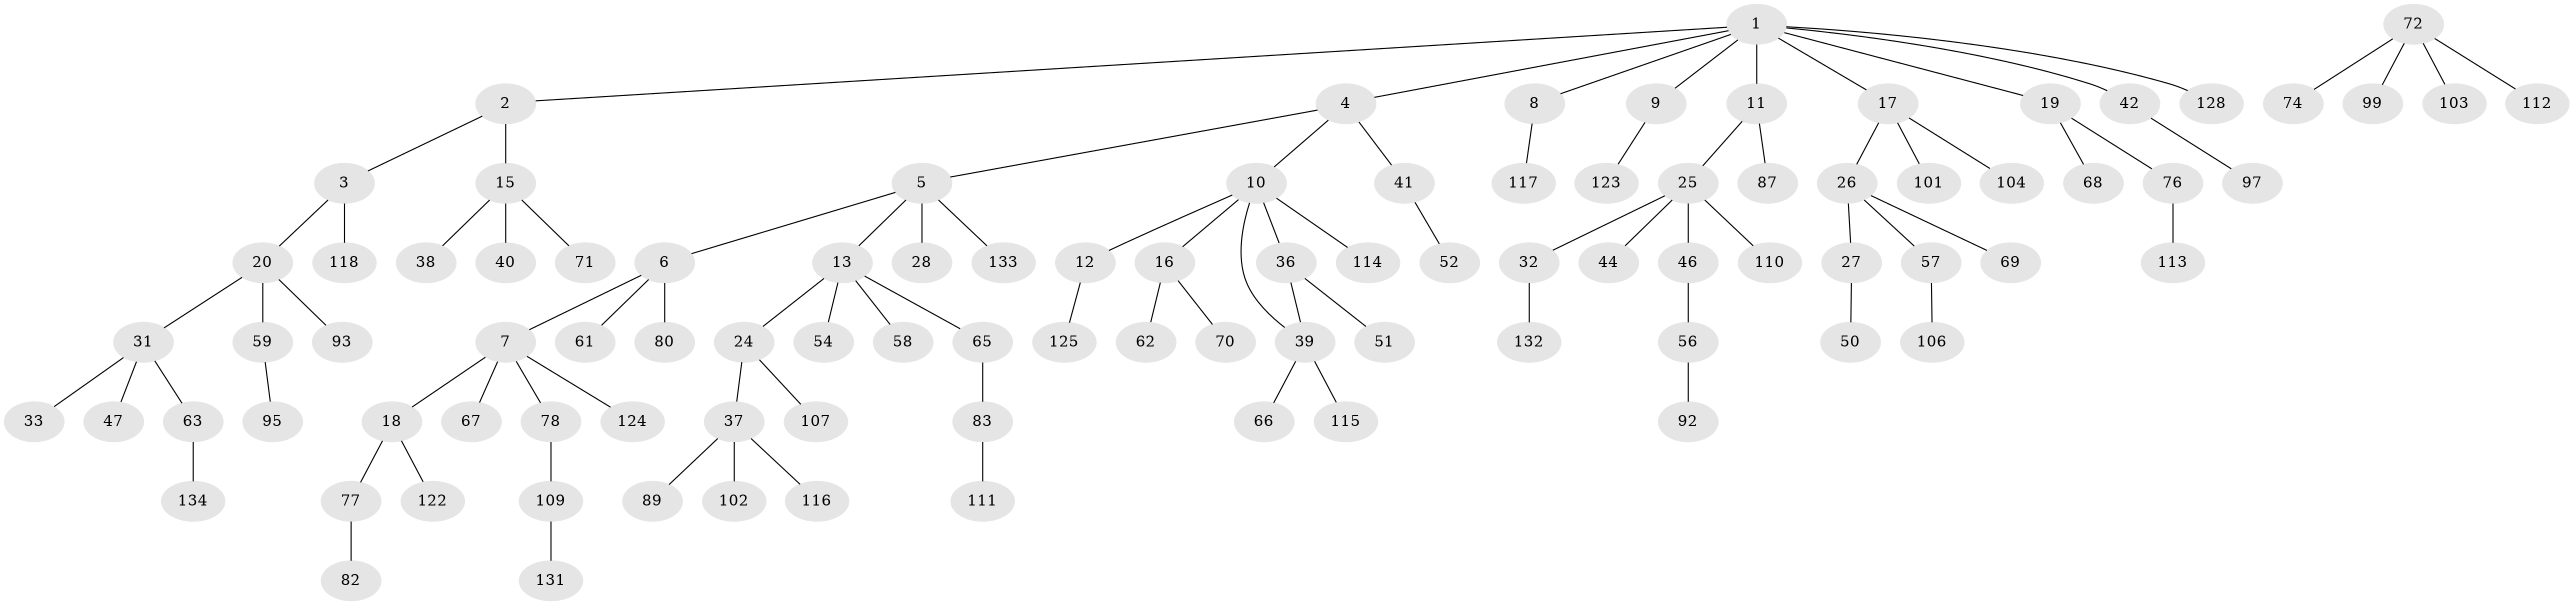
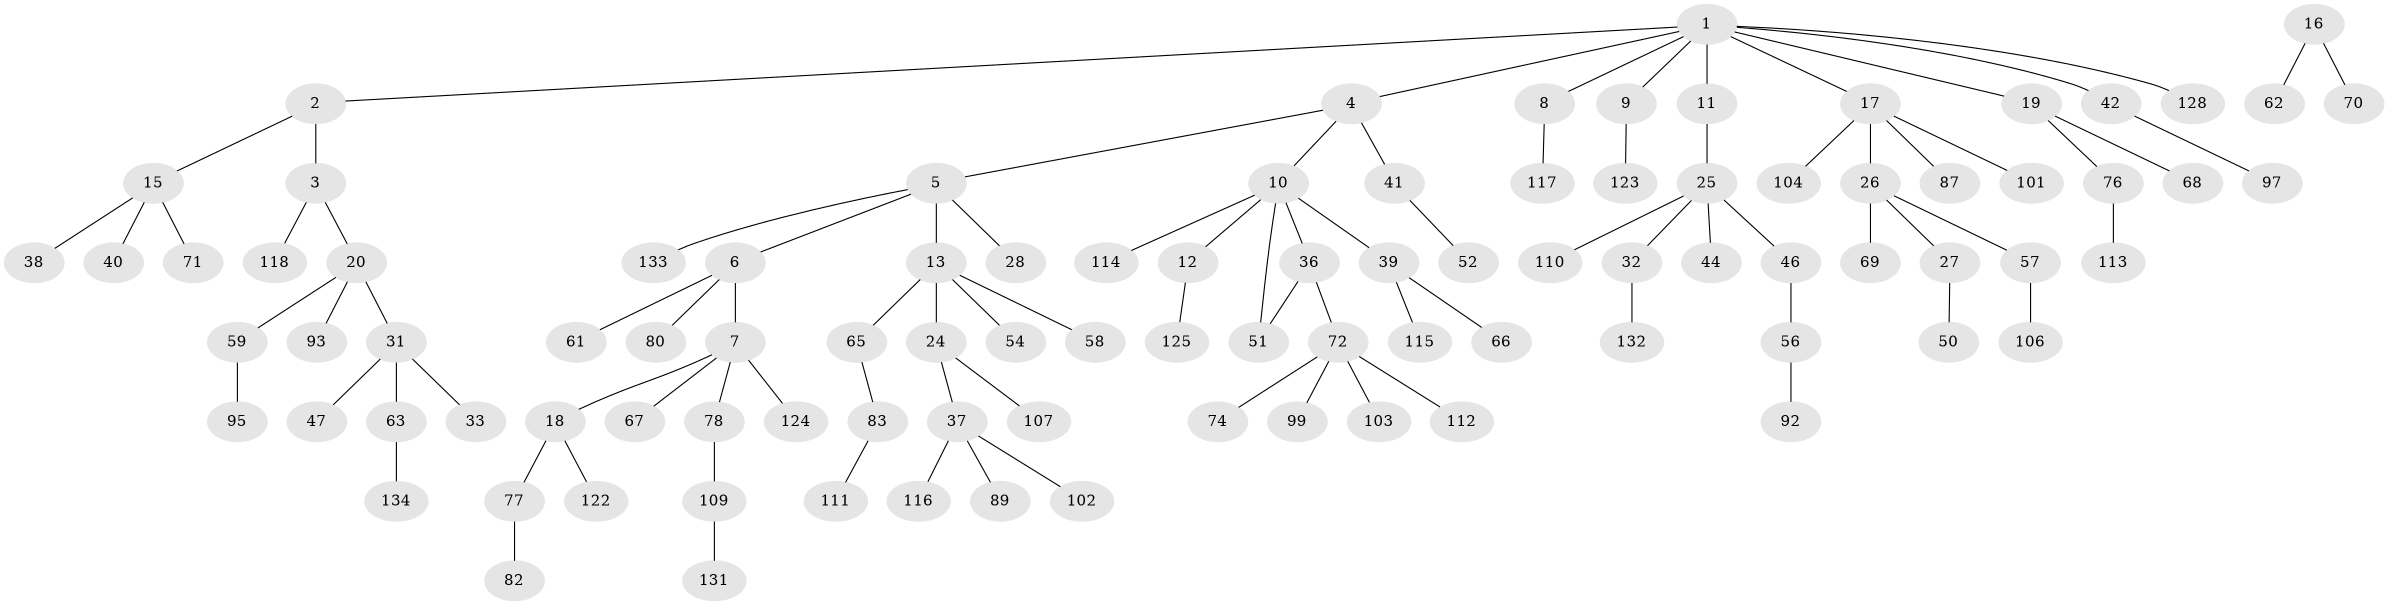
(1762, 143) -> (1910, 143)
(1211, 223) -> (1267, 263)
(1296, 302) -> (1324, 302)
